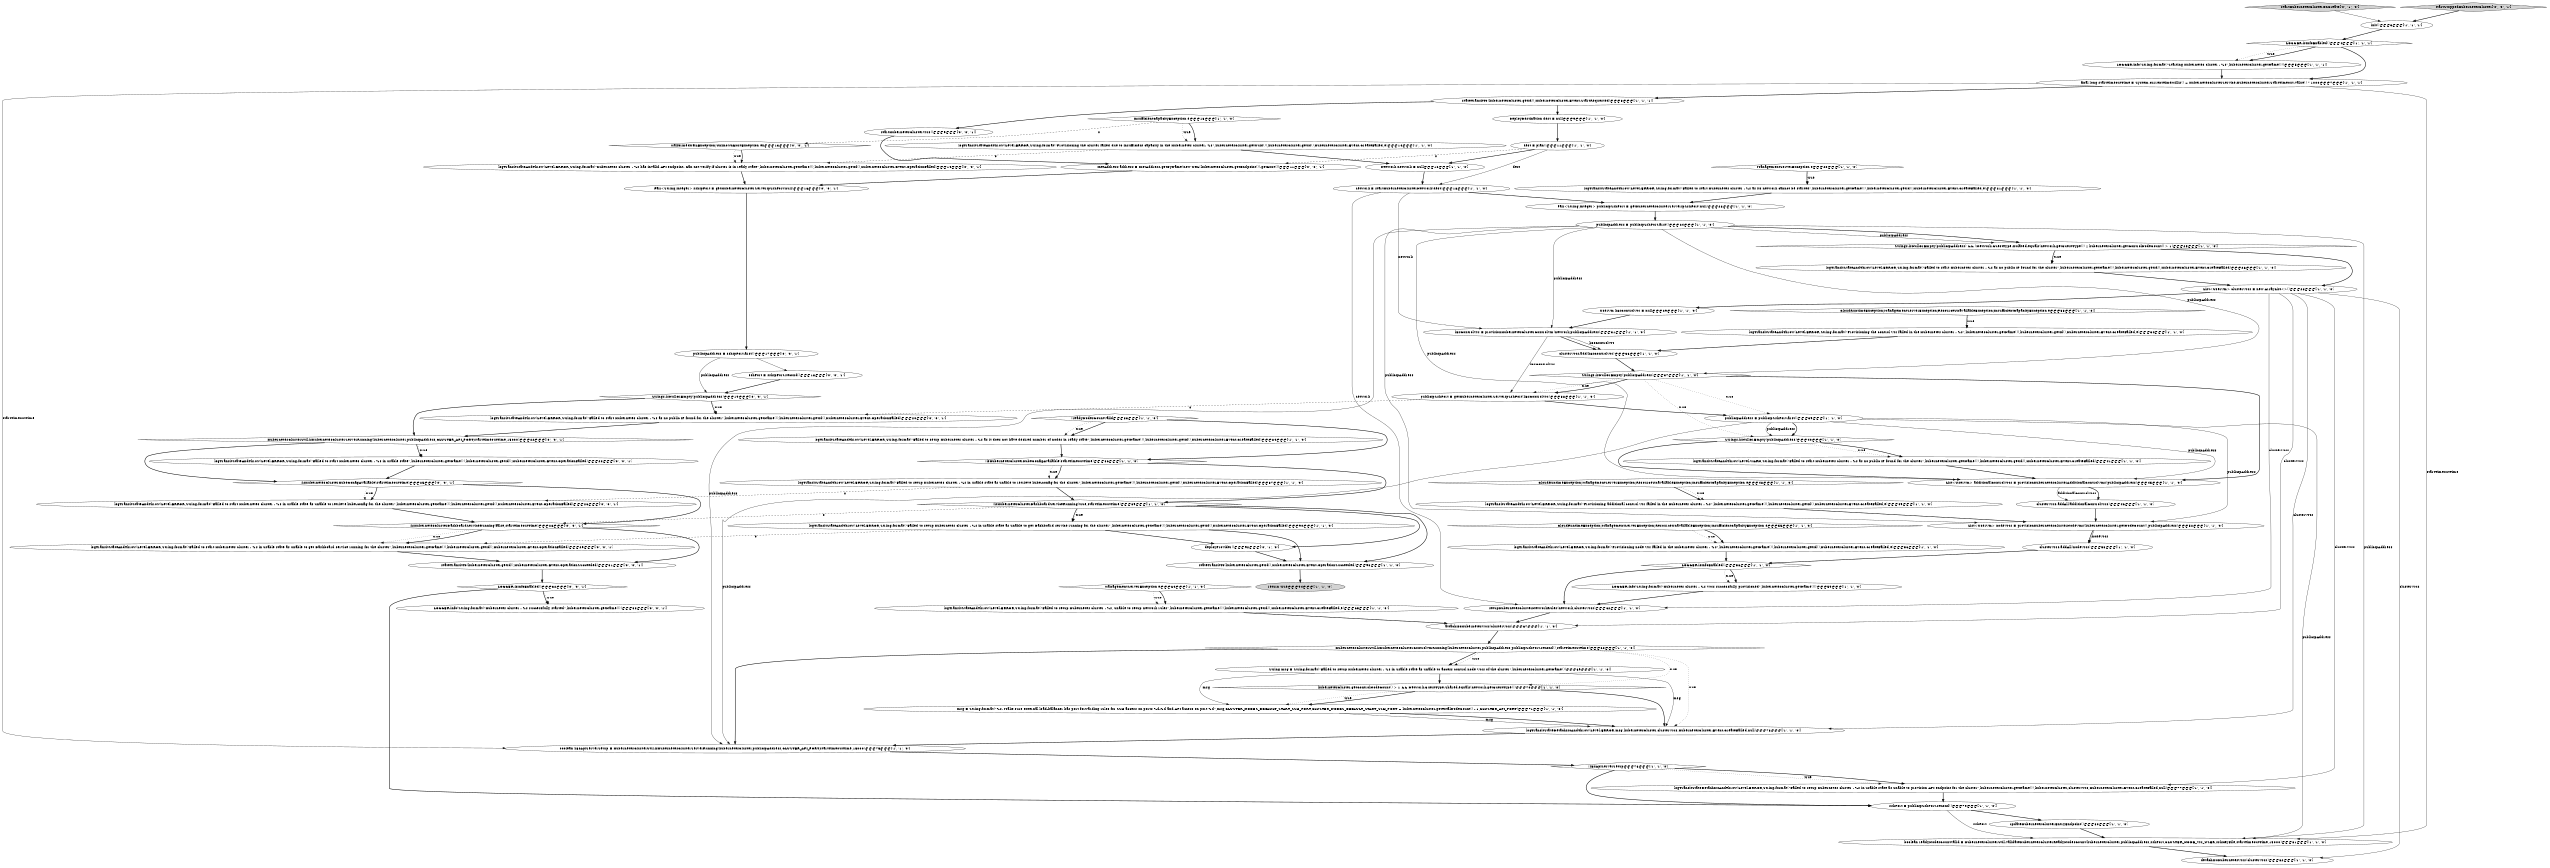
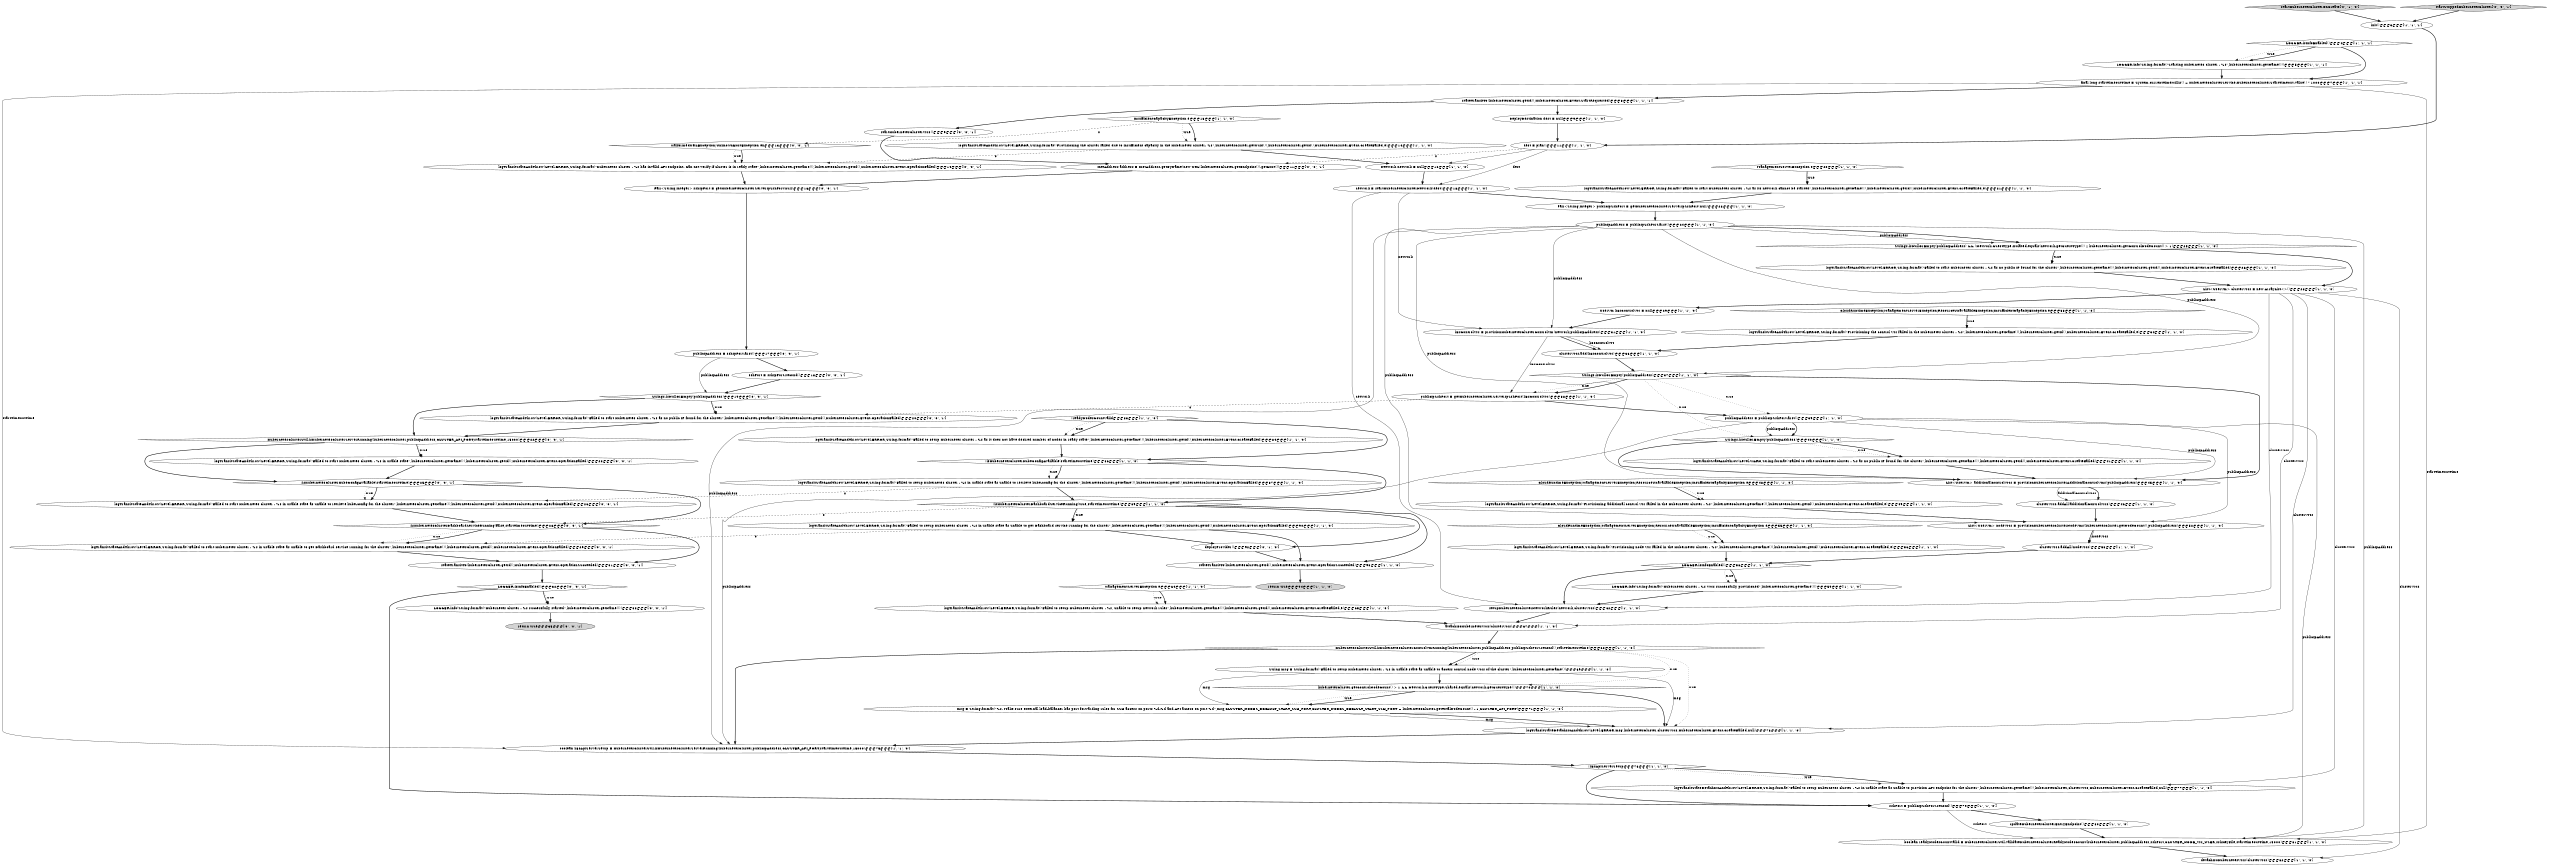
(2356, 16) -> (2356, 16)
(2364, 34) -> (2071, 140)
(1493, 156) -> (1493, 156)
(771, 364) -> (771, 364)
none -> (550, 626)
